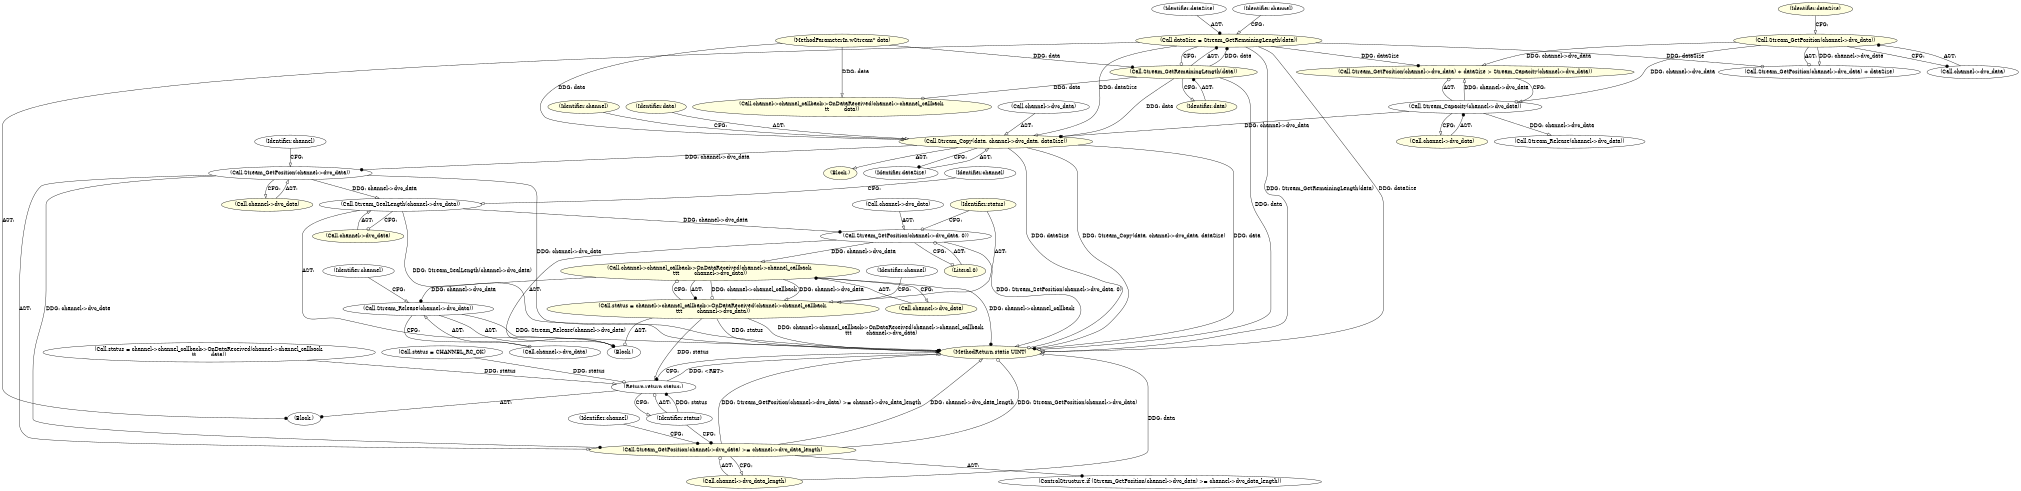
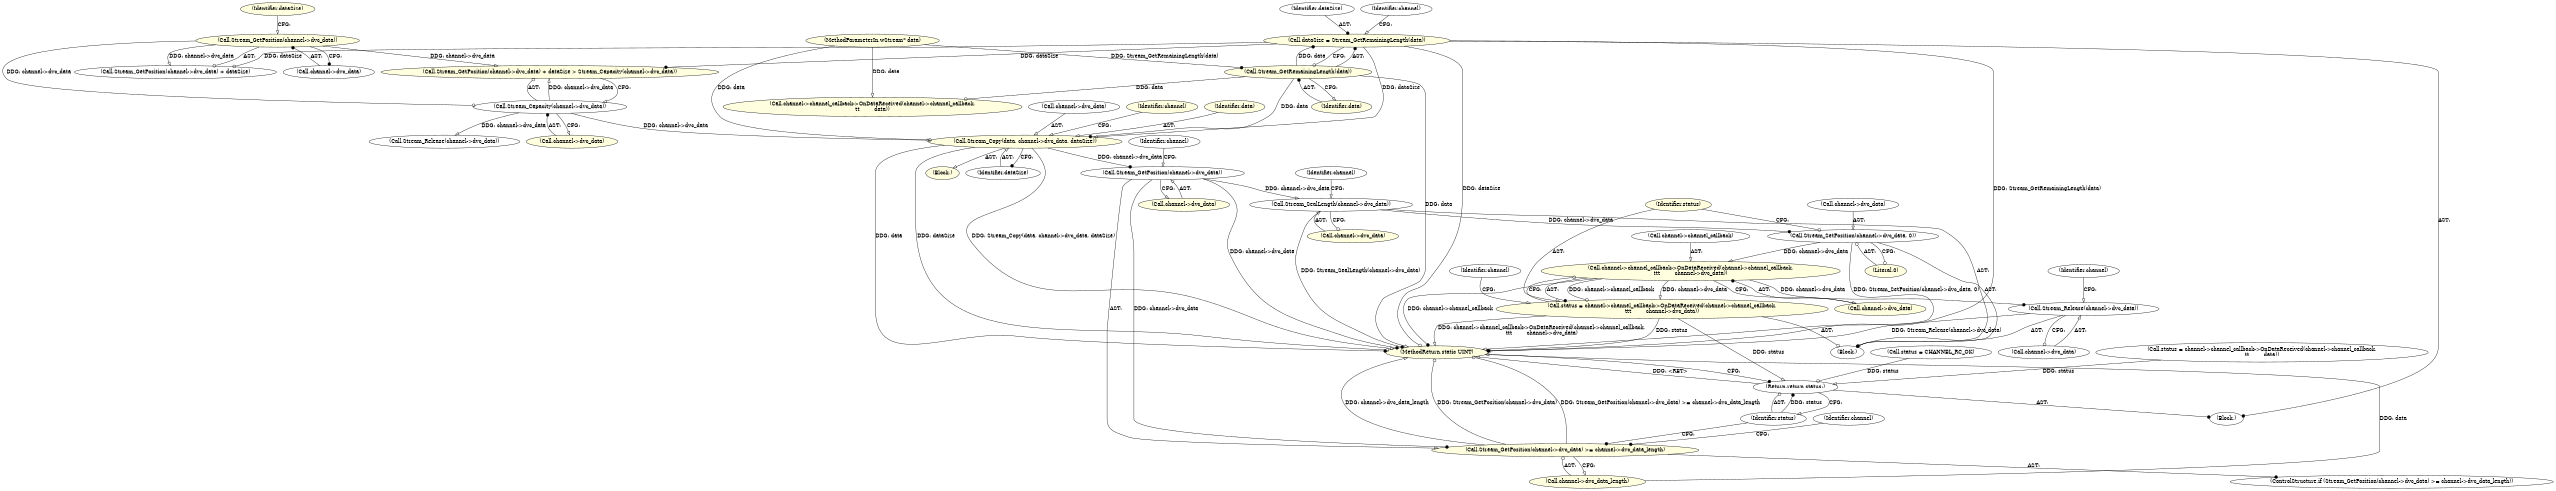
(1047, 56) -> (1165, 56)
none -> (1691, 236)
